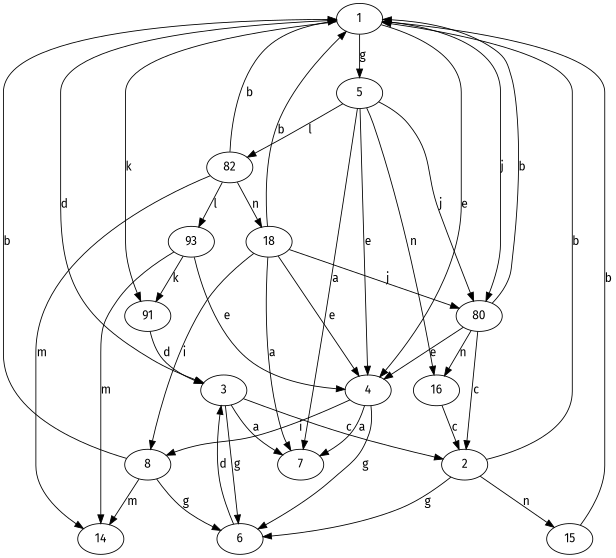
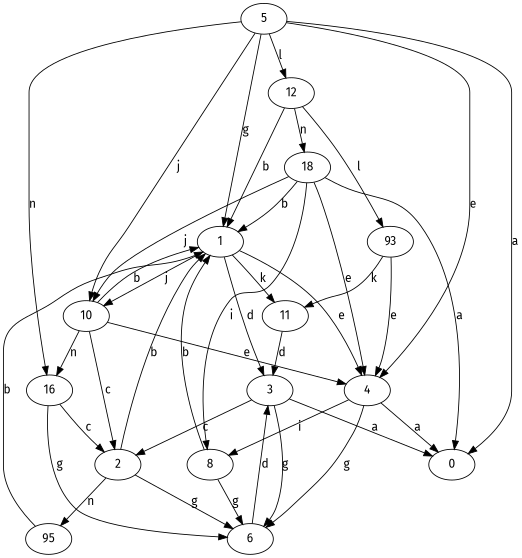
(360, 52) -> (243, 126)
(230, 167) -> (291, 93)
(148, 316) -> (285, 316)
(479, 316) -> (86, 316)
(301, 465) -> (452, 465)
none -> (92, 517)
(101, 539) -> none
(570, 539) -> (49, 539)
